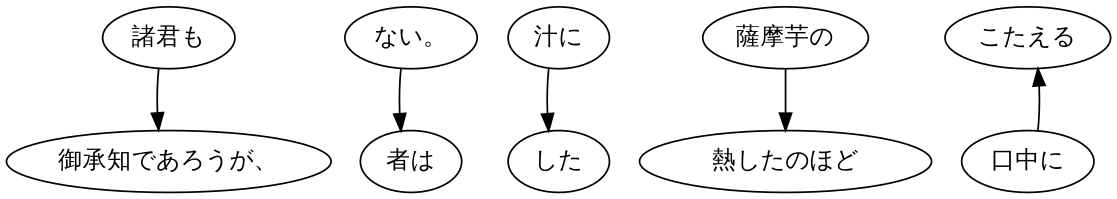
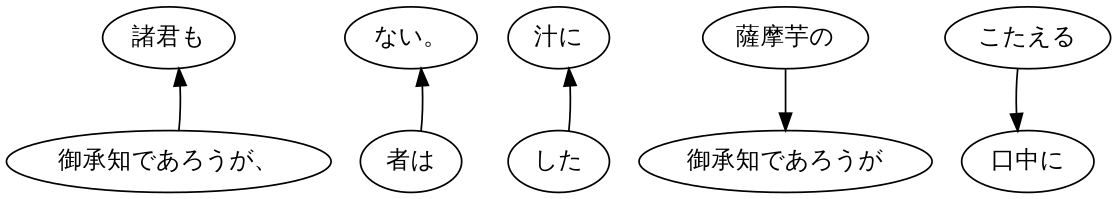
(157, 91) -> (180, 108)
(400, 91) -> (423, 109)
(547, 91) -> (570, 109)
(1039, 109) -> (1016, 91)
(786, 161) -> (786, 161)
